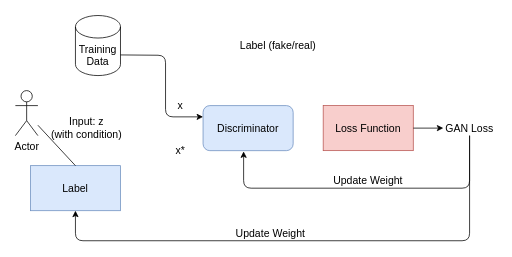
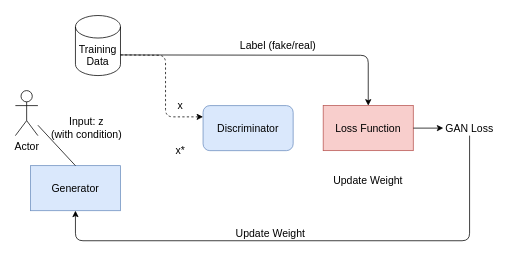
none -> (344, 55)
(165, 99) -> (165, 99)
(75, 188) -> (75, 188)
(342, 188) -> none
